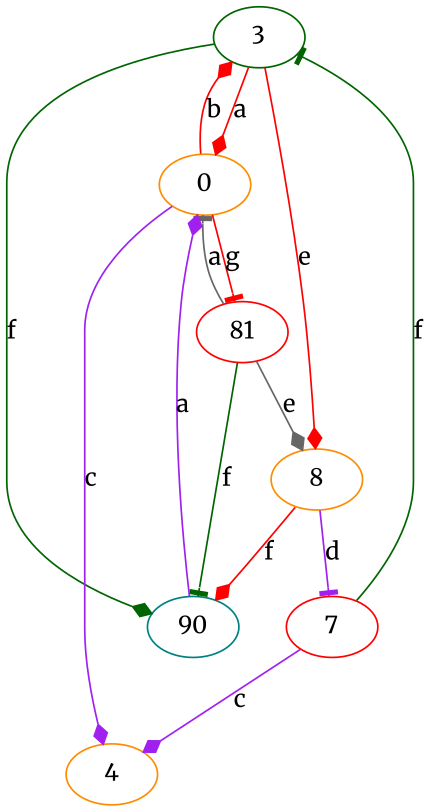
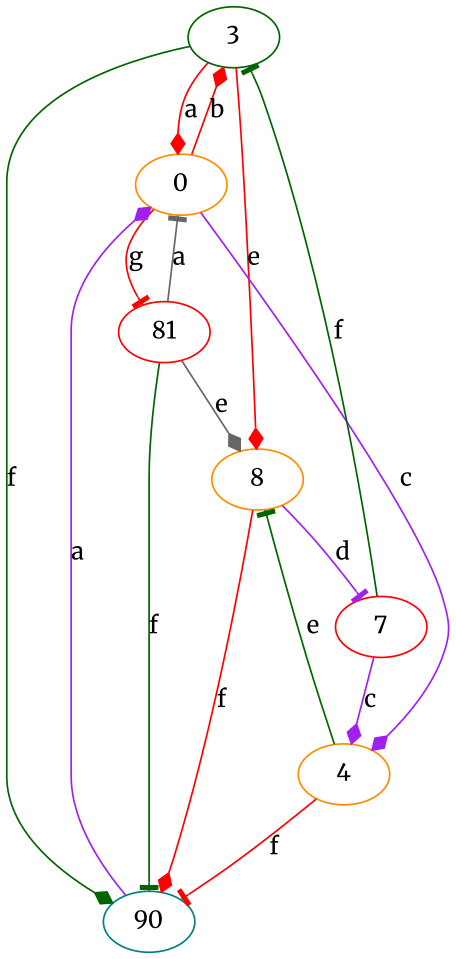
none -> (299, 632)
none -> (254, 848)
